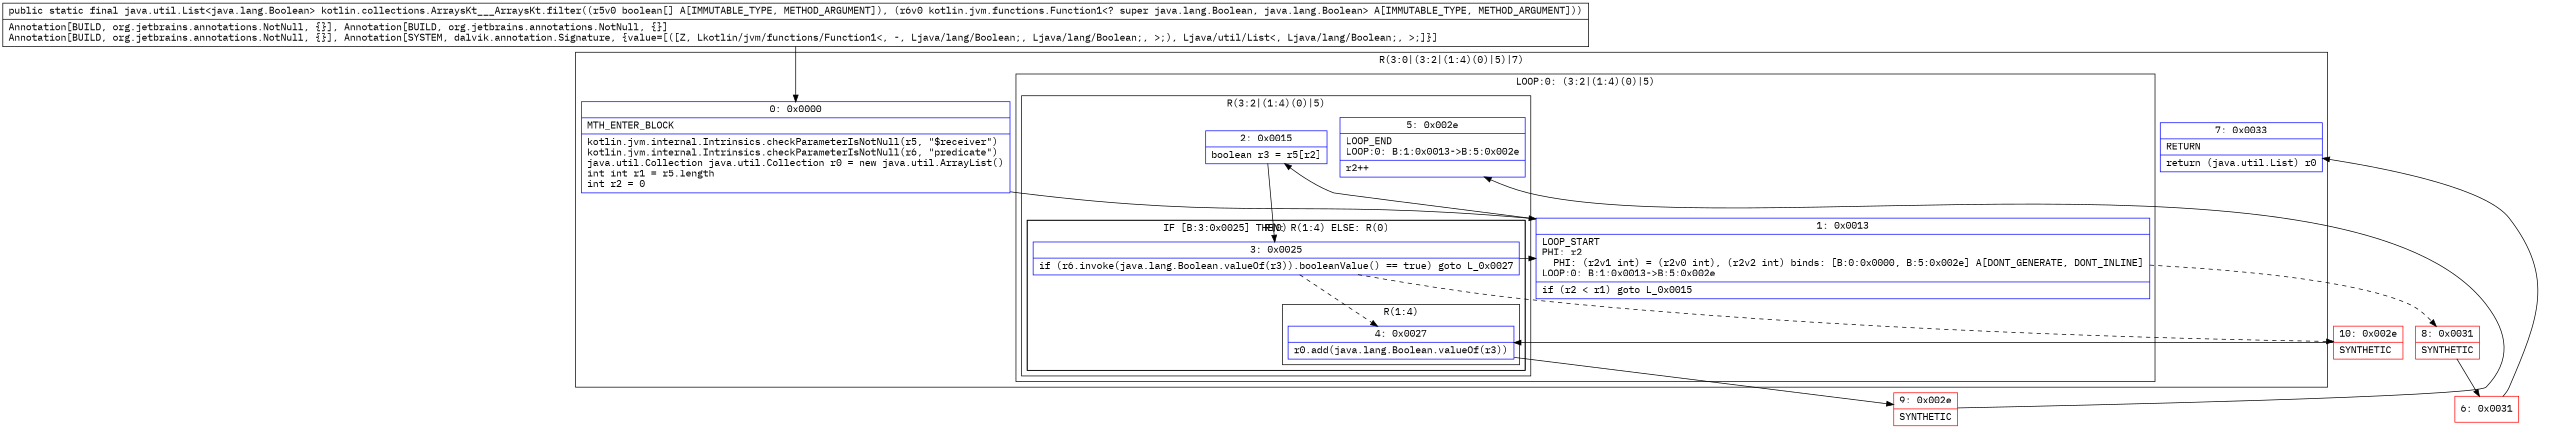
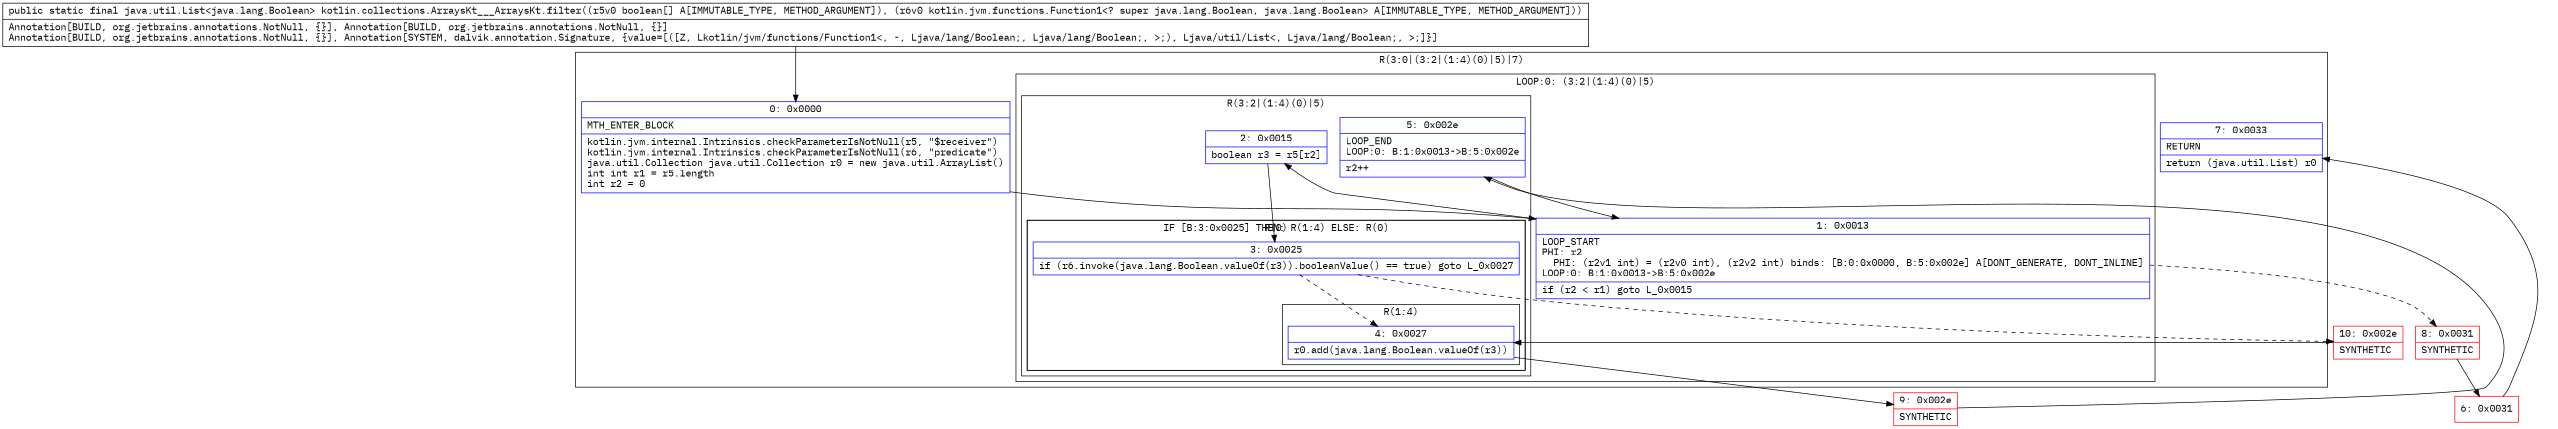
(1524, 258) -> (1552, 201)
